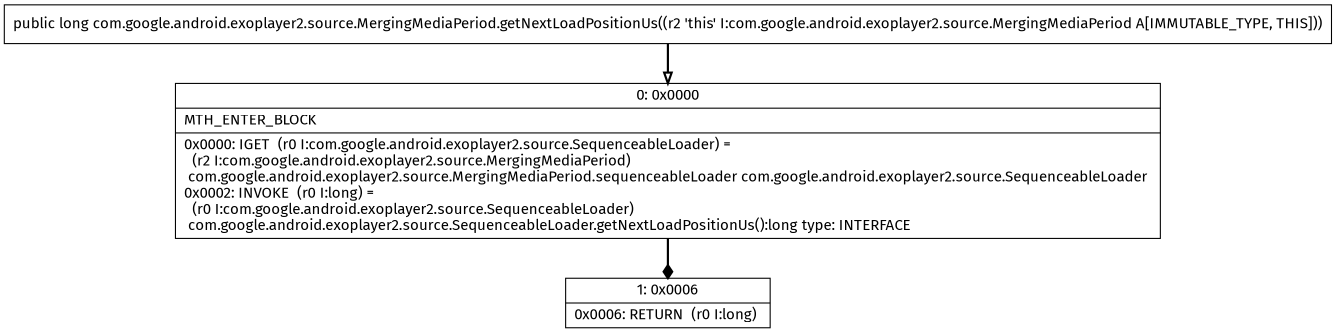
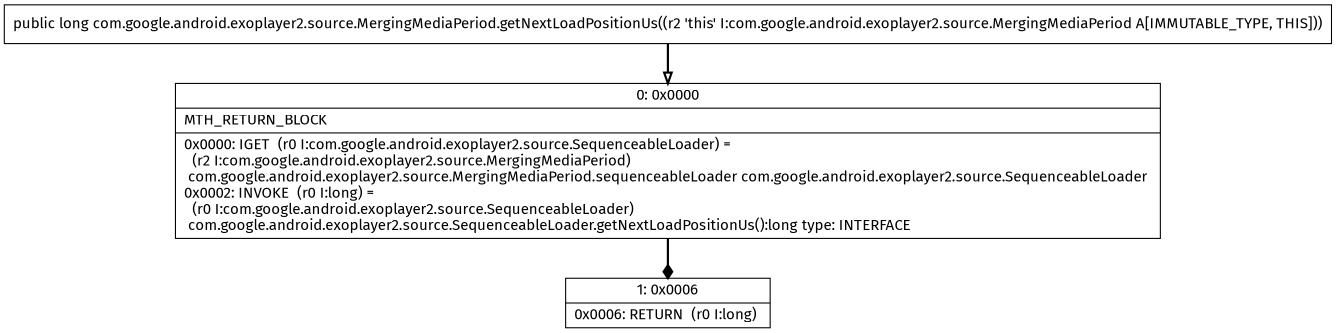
(251, 120) -> (256, 120)
